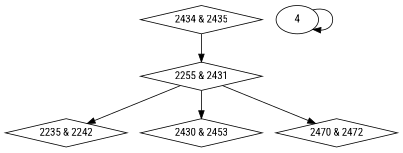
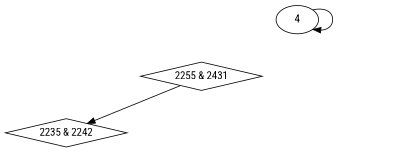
(201, 20) -> none
(201, 133) -> none
(337, 133) -> none
